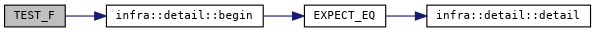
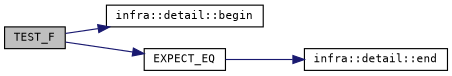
(278, 16) -> (99, 47)
(509, 16) -> (376, 60)
